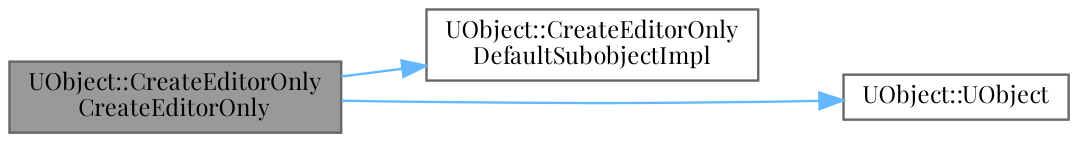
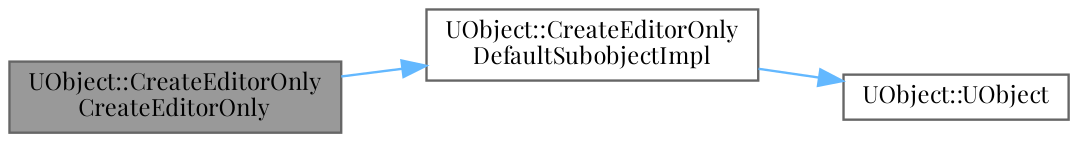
(580, 103) -> (789, 73)
